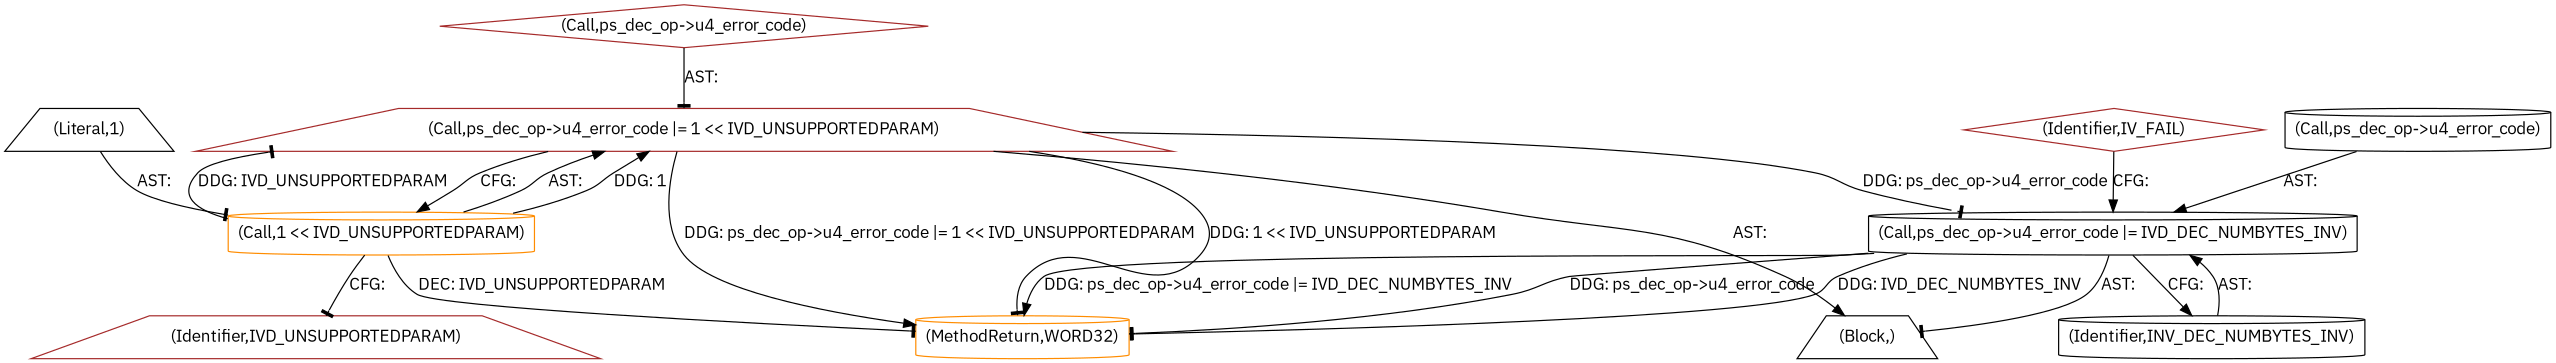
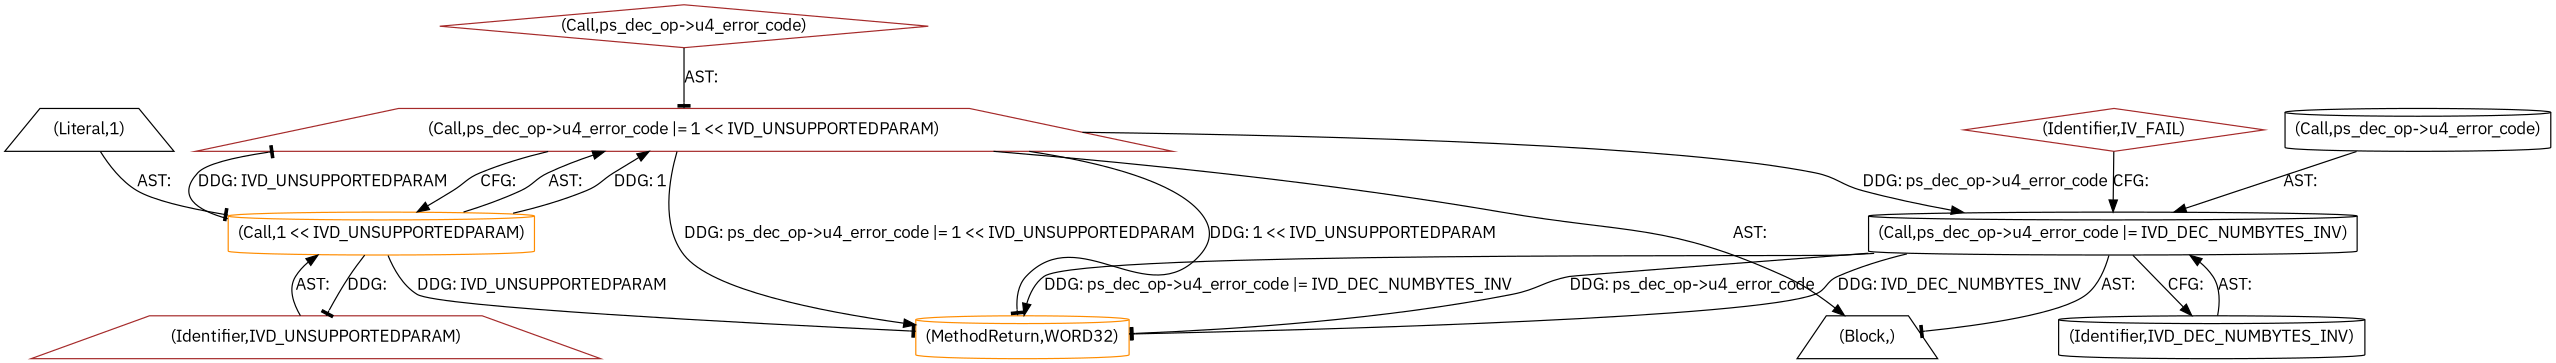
(1520, 145) -> (1520, 145)
(369, 285) -> (369, 285)
(542, 285) -> (542, 285)
none -> (292, 287)
(2212, 337) -> (2212, 337)
